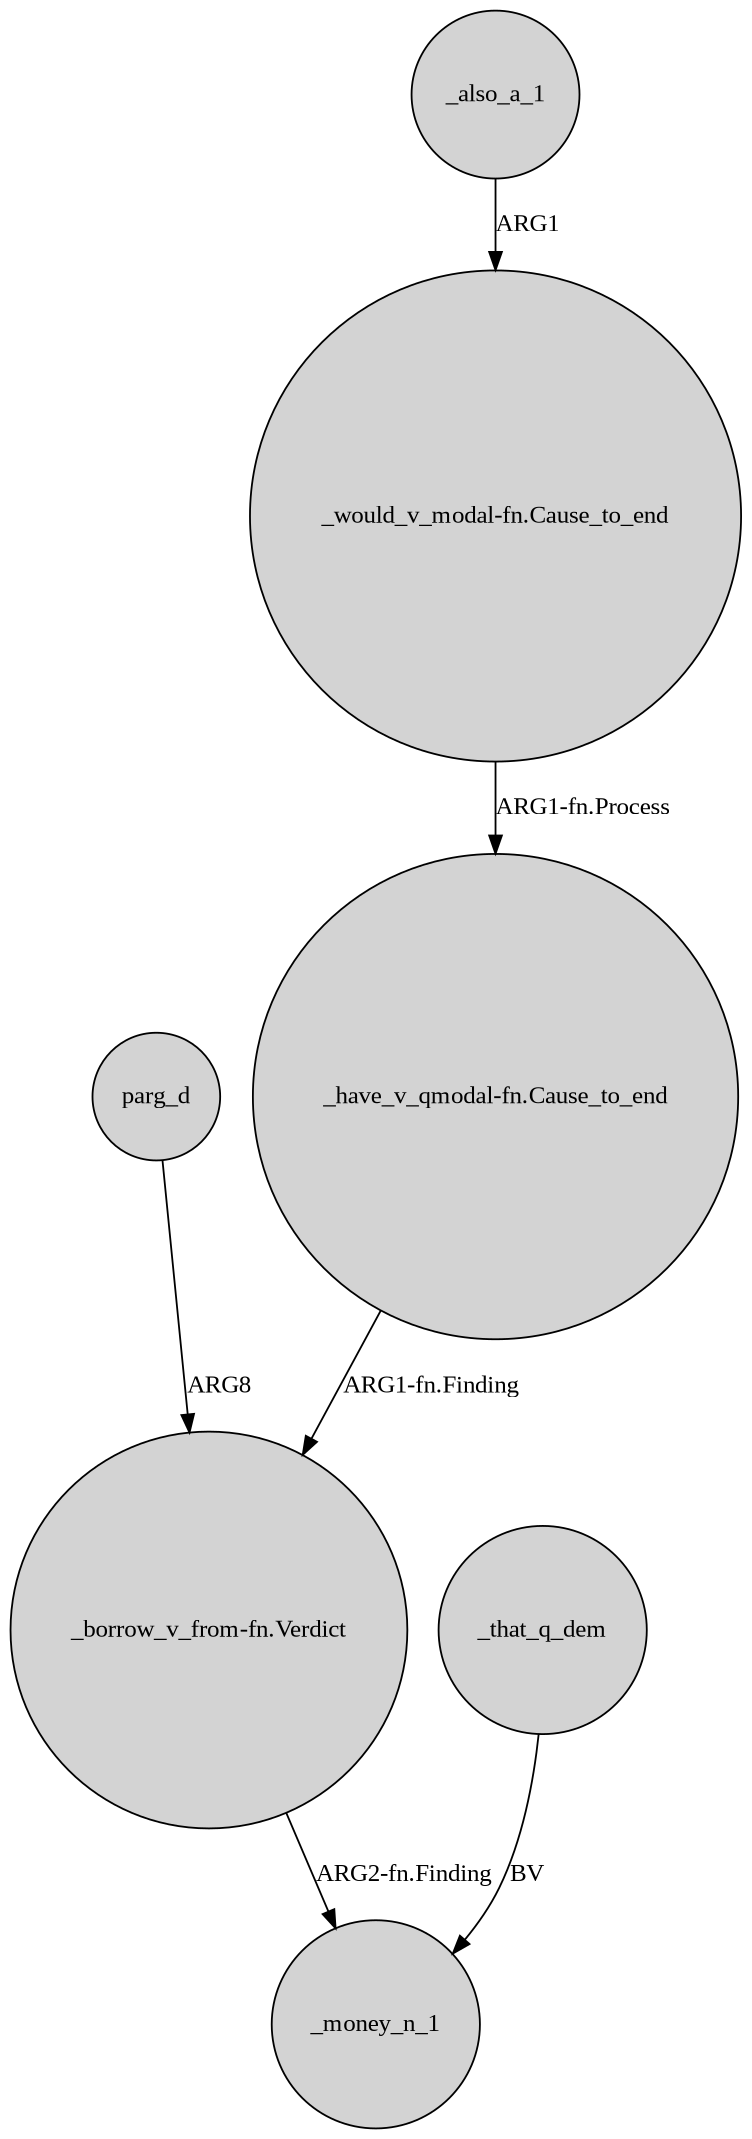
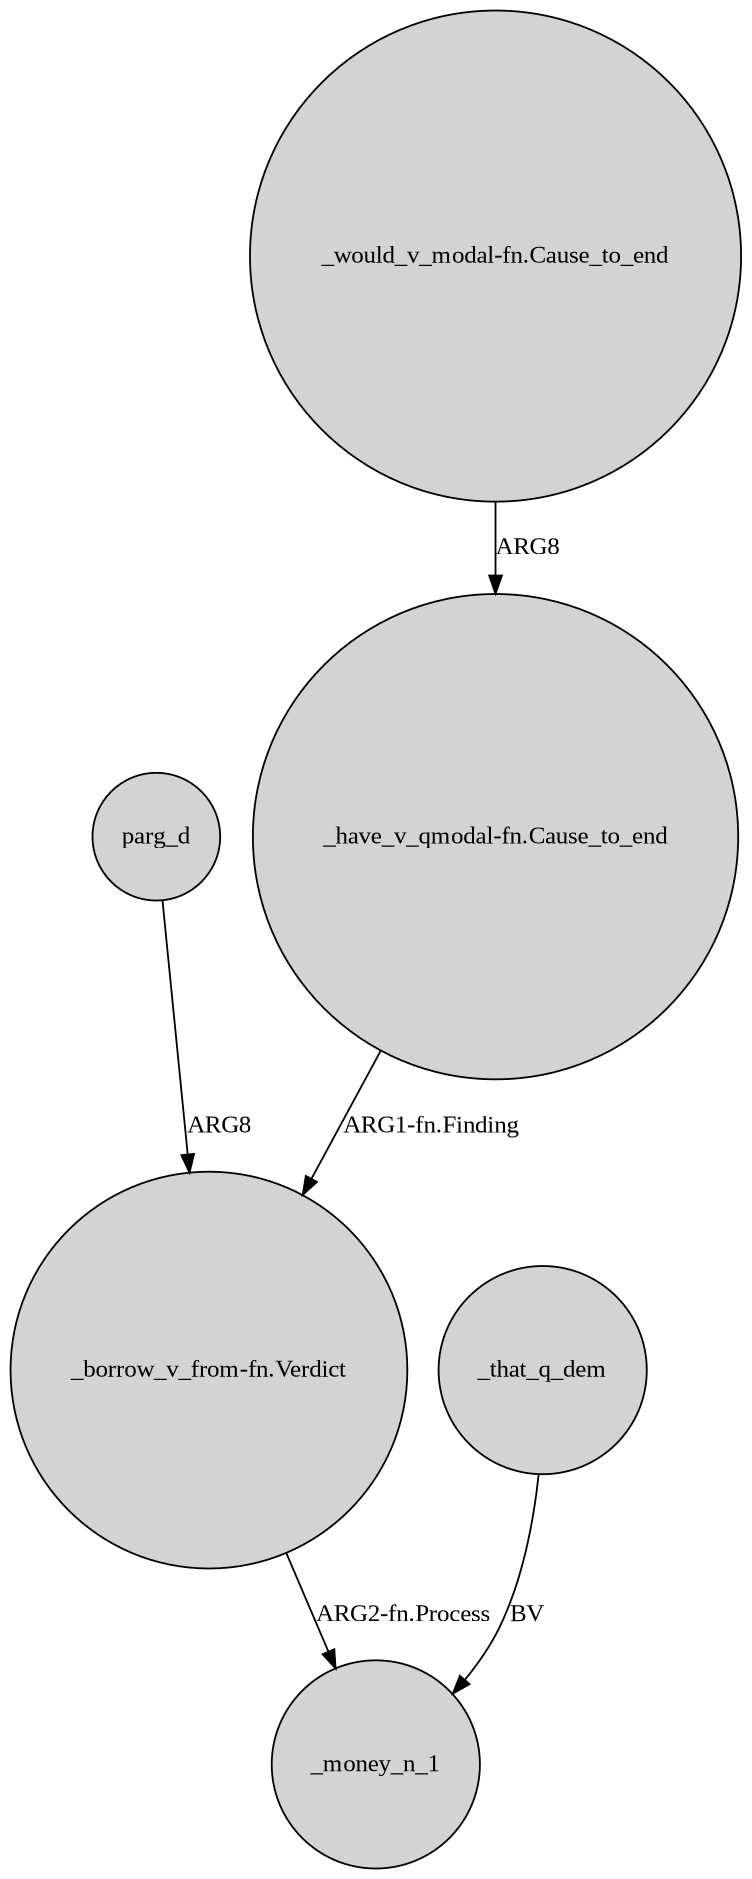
(496, 95) -> none
(584, 807) -> (528, 548)
(404, 1874) -> (404, 1614)
